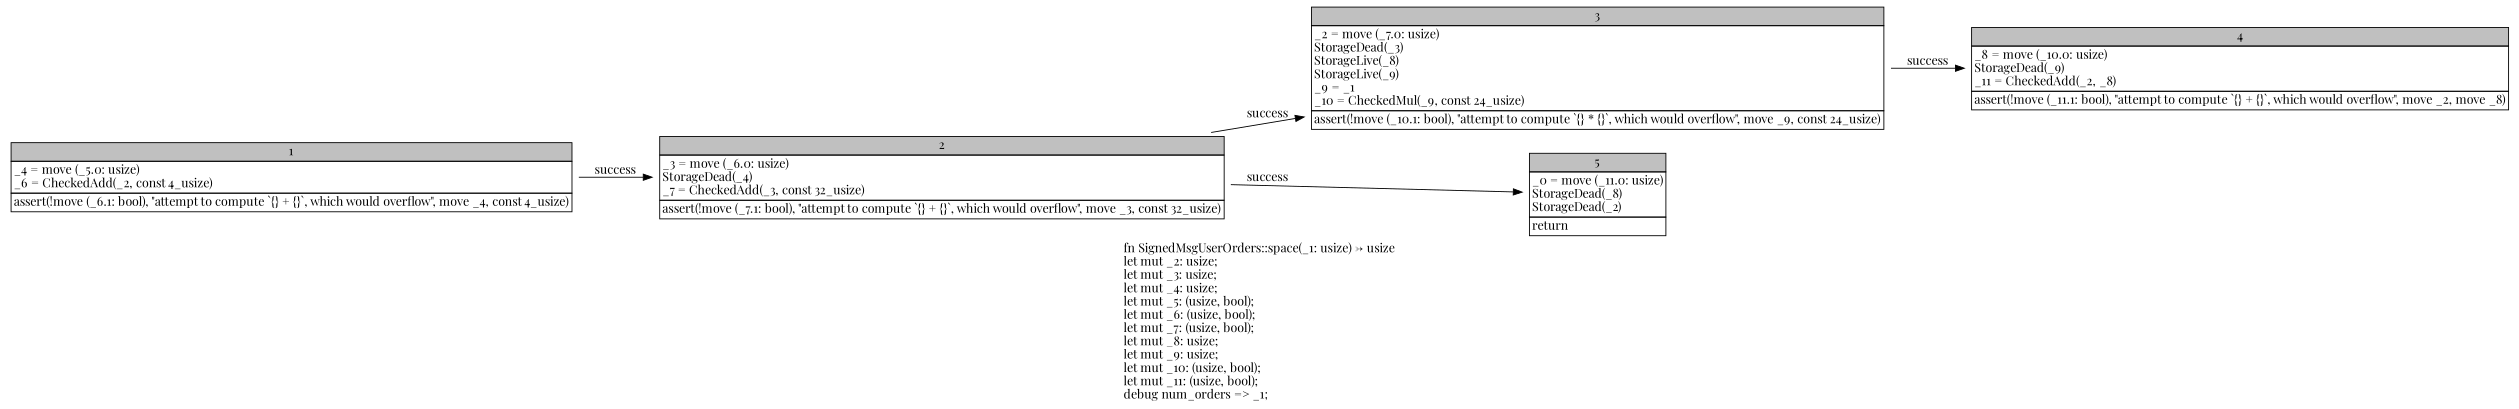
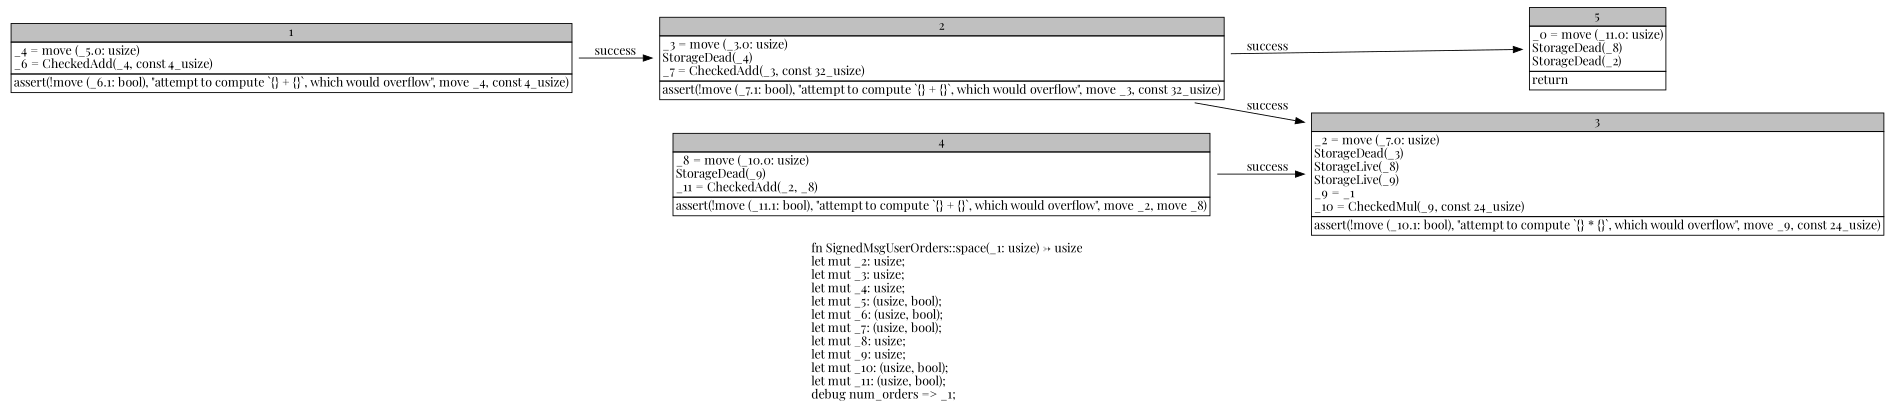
(1923, 68) -> (1256, 174)
(726, 164) -> (725, 45)
(113, 183) -> (113, 64)
